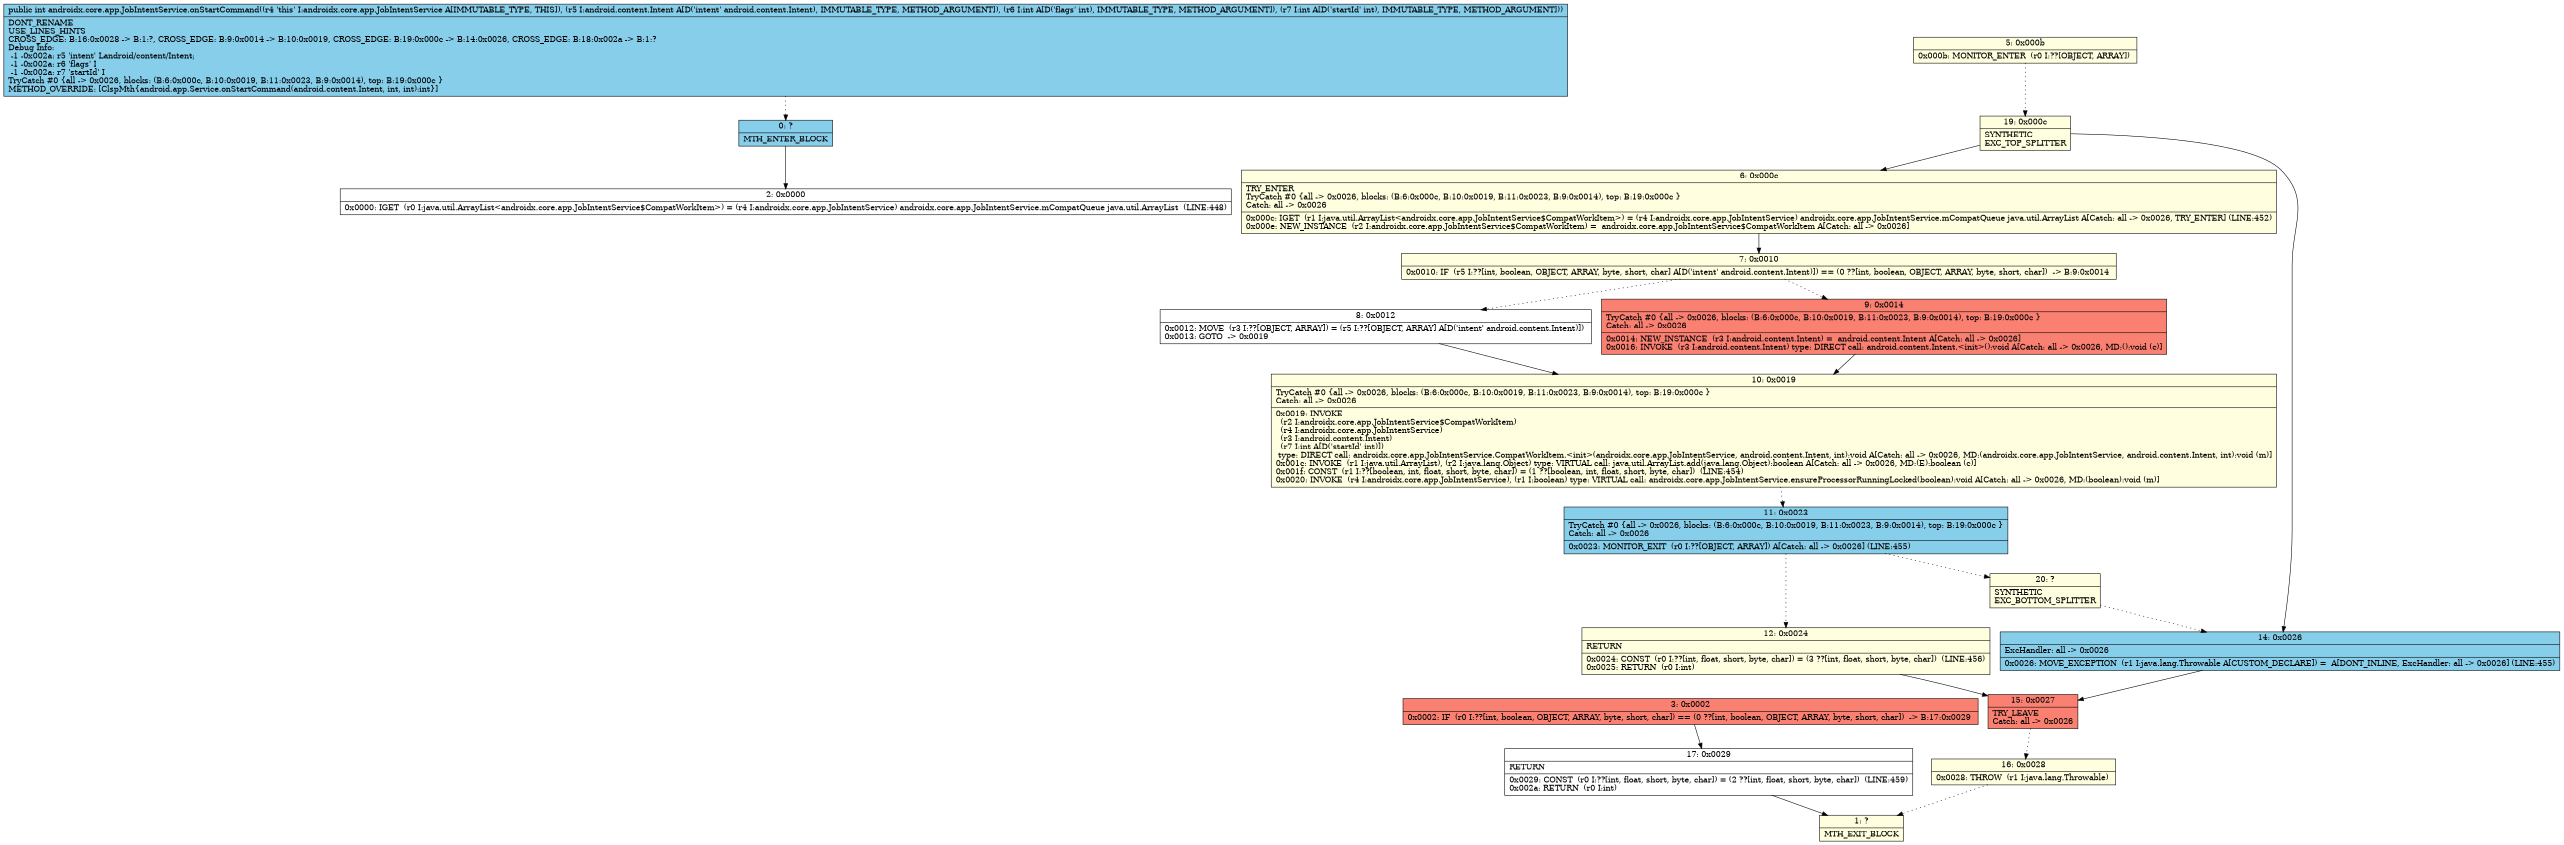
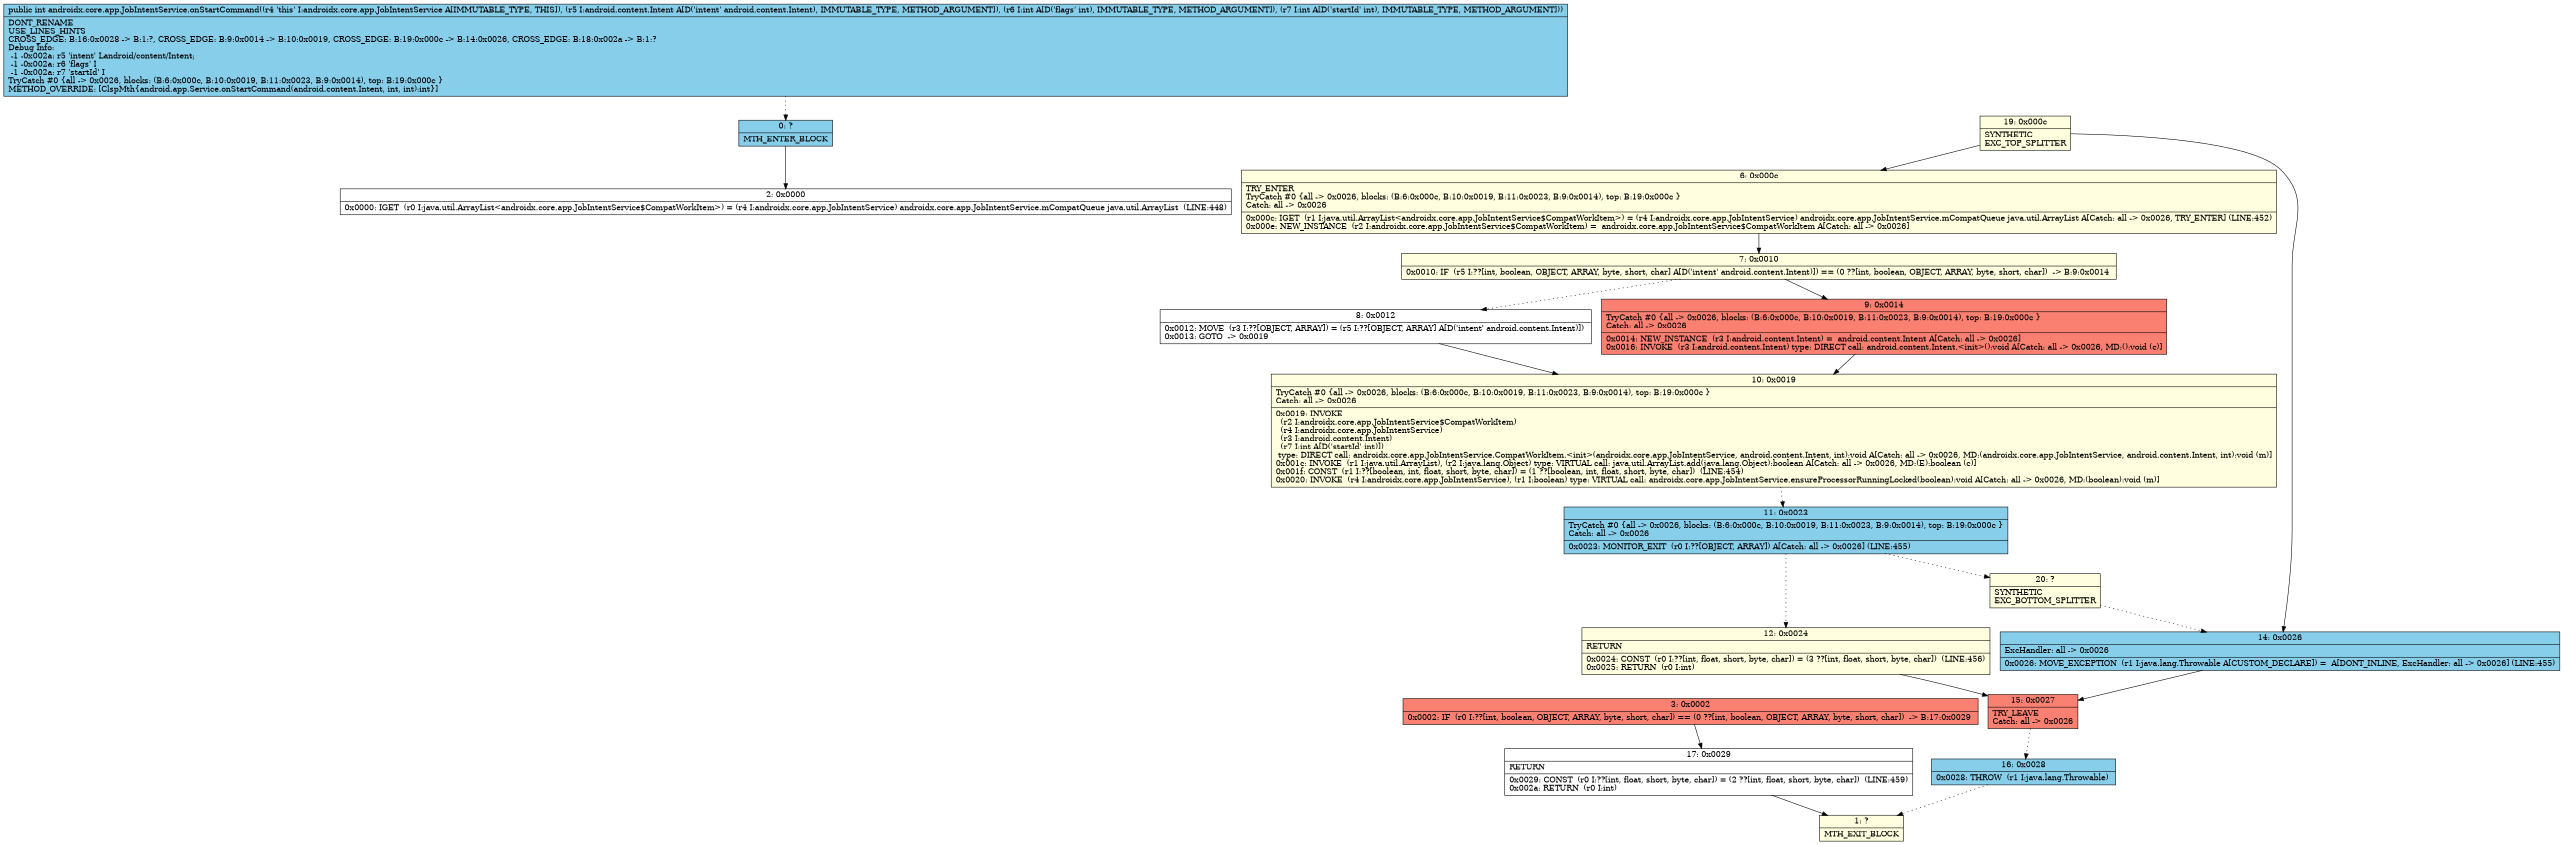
(2025, 50) -> none
(1803, 288) -> (1803, 288)
(2024, 772) -> (2024, 772)
